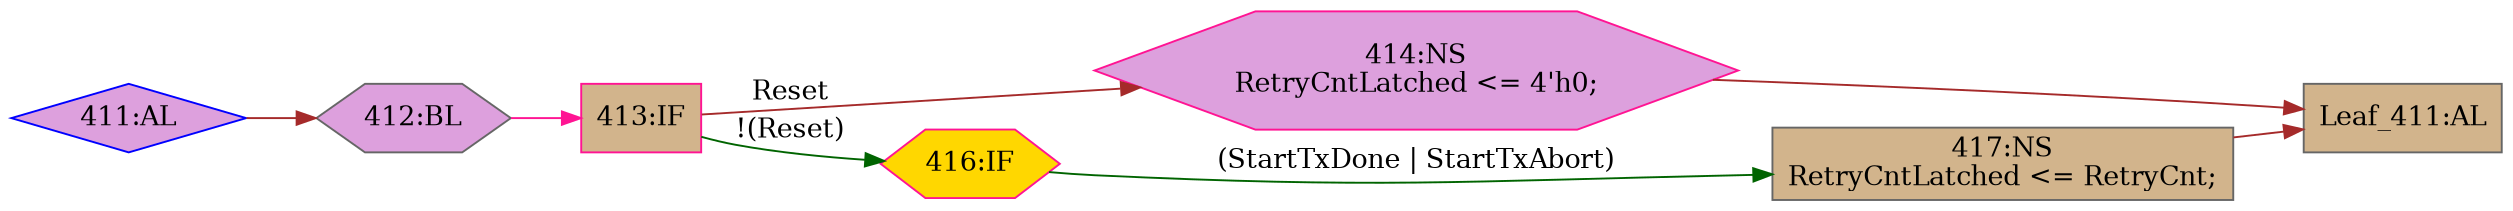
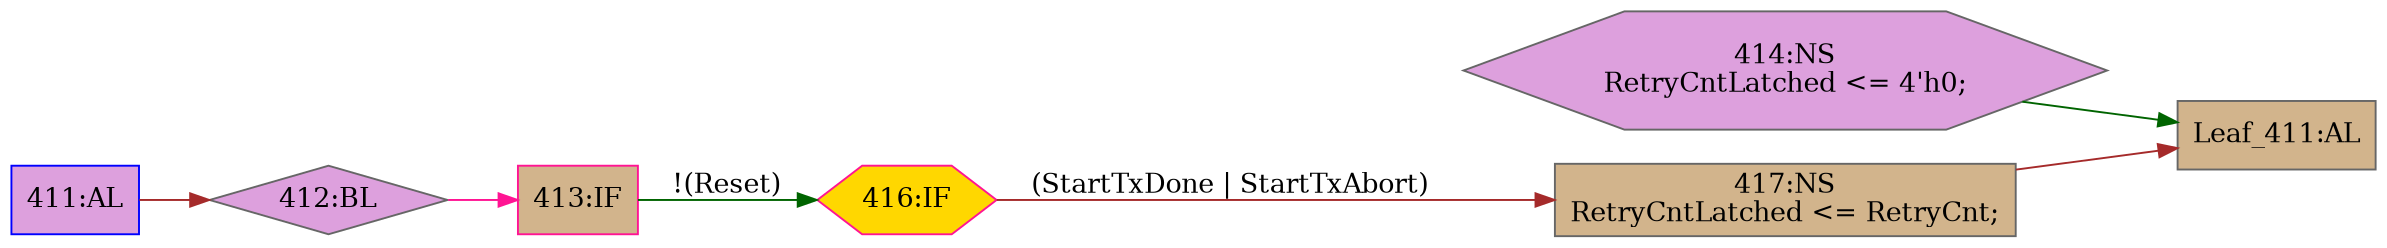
(1416, 71) -> (1785, 71)
(1999, 92) -> (2090, 111)
(911, 102) -> none
(129, 118) -> (75, 200)
(414, 118) -> (328, 200)
(1401, 183) -> (1266, 200)
